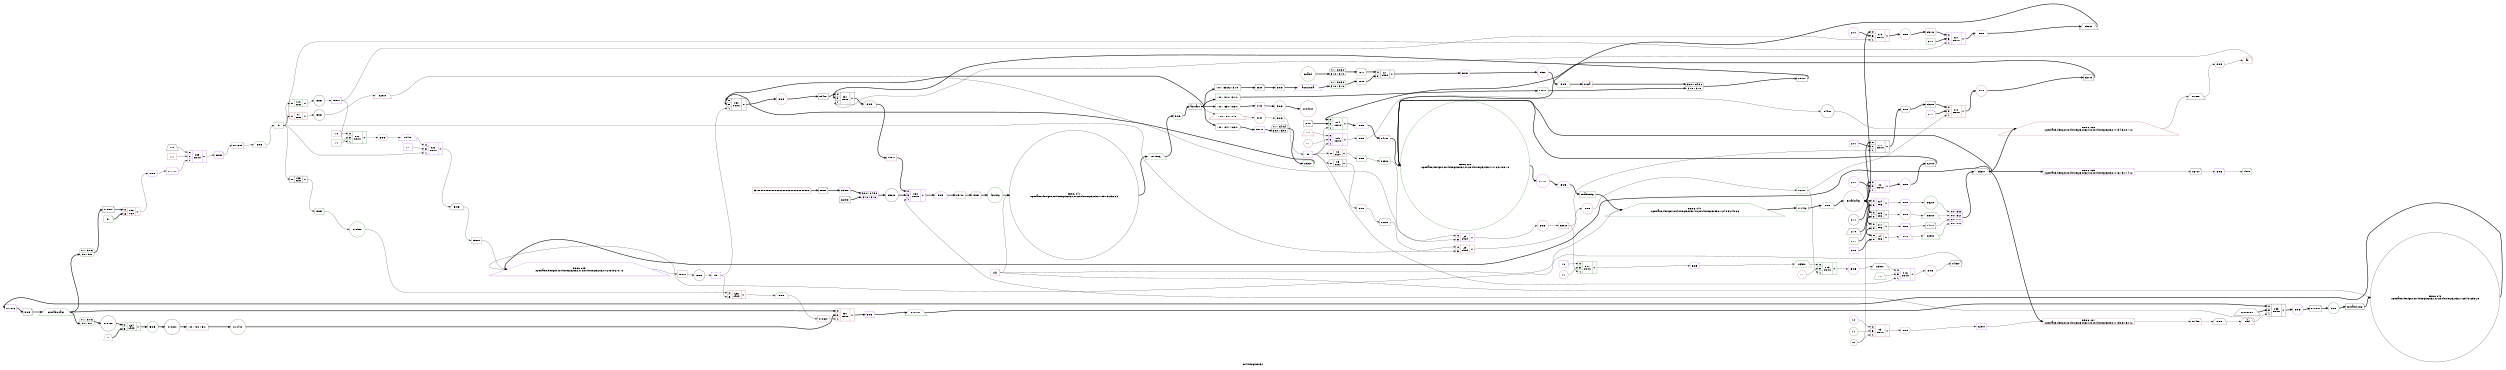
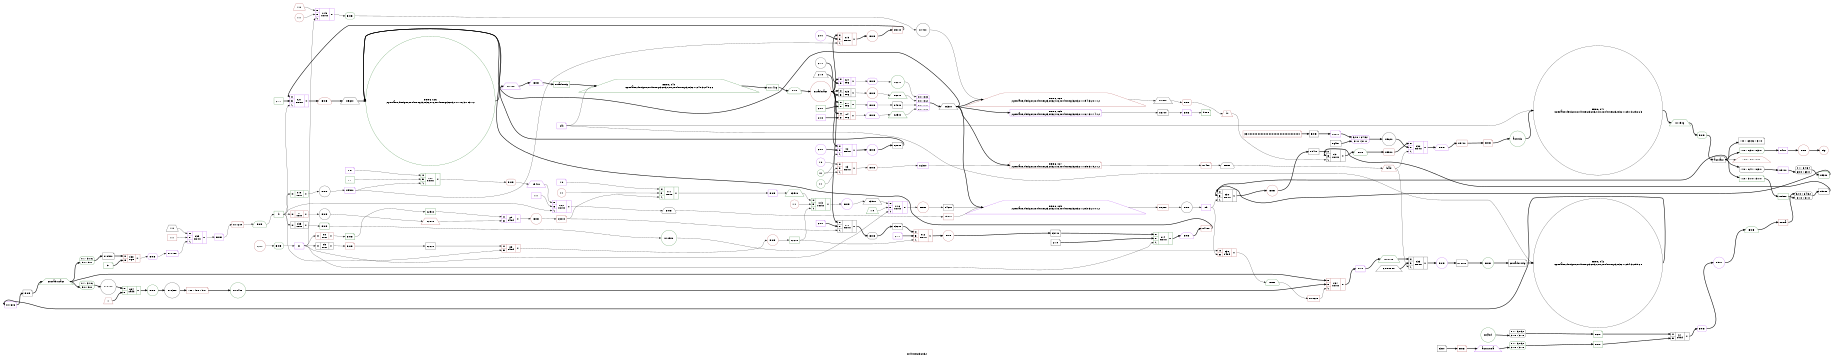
(1247, 88) -> none
(1308, 109) -> (1824, 150)
(1248, 117) -> none
(1543, 181) -> (511, 86)
(845, 190) -> (1336, 134)
